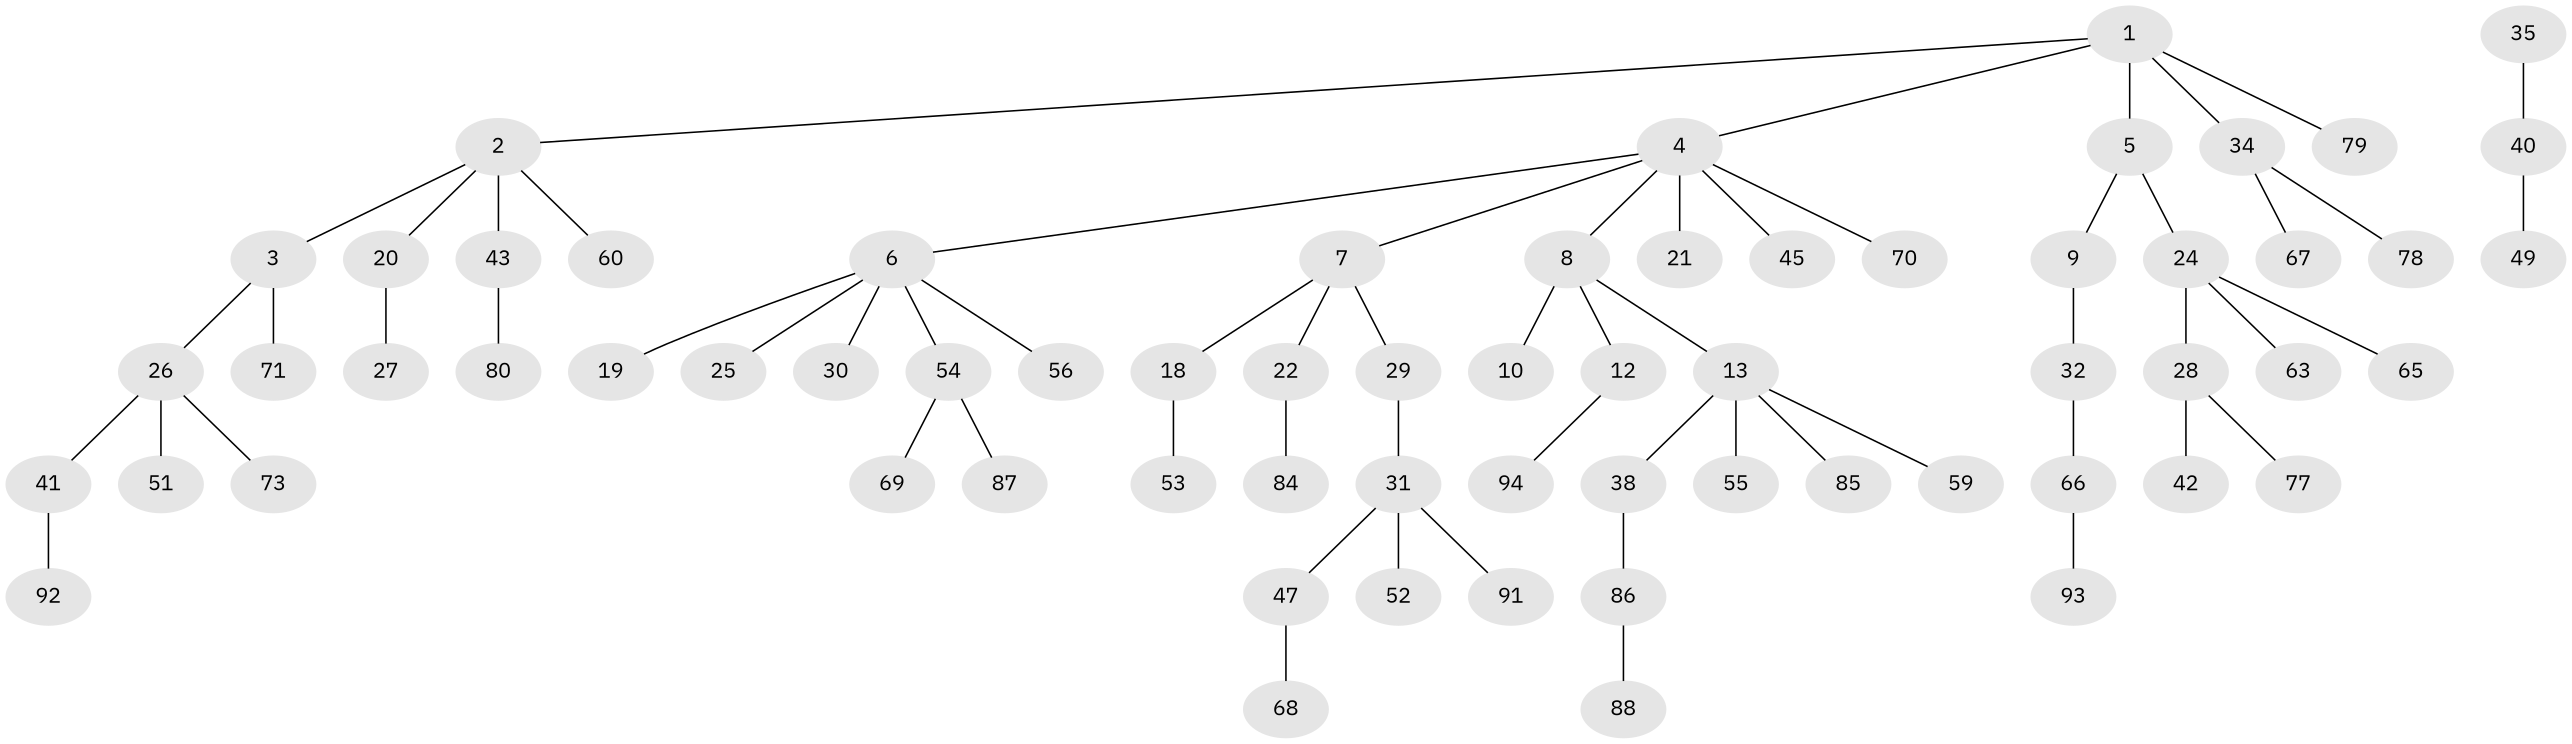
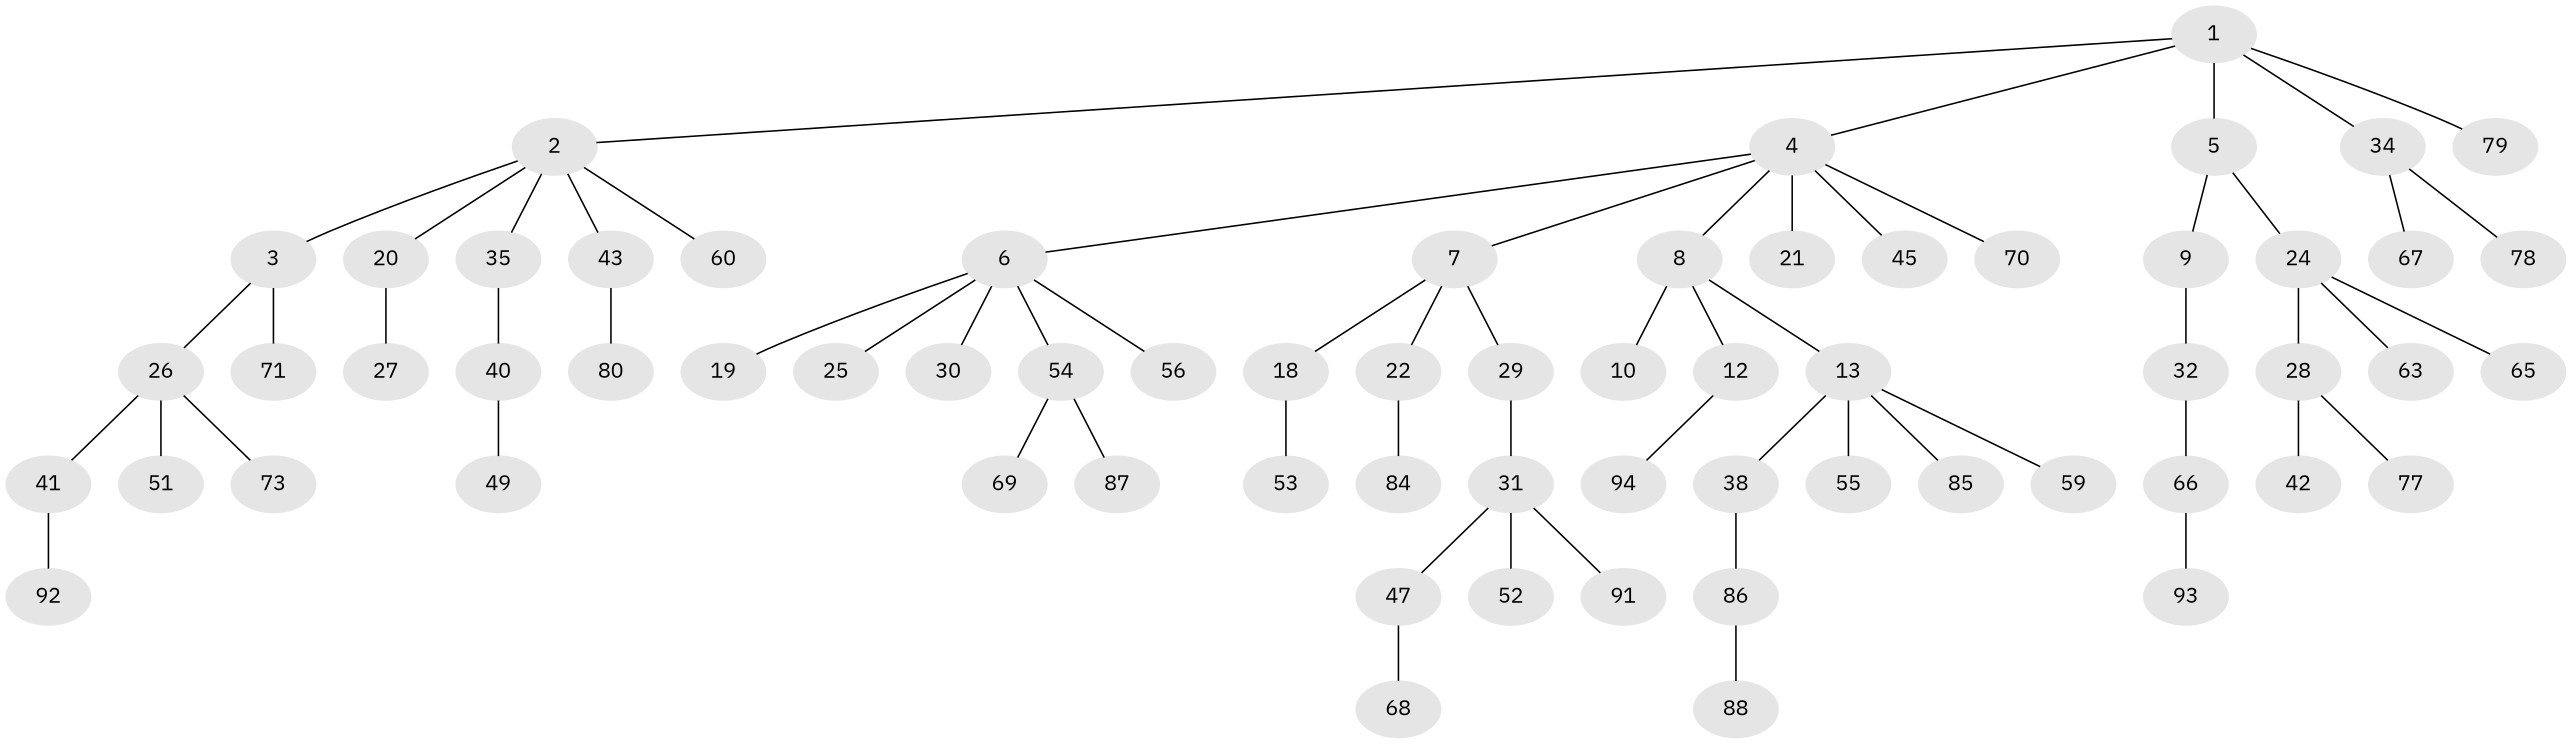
none -> (527, 203)
